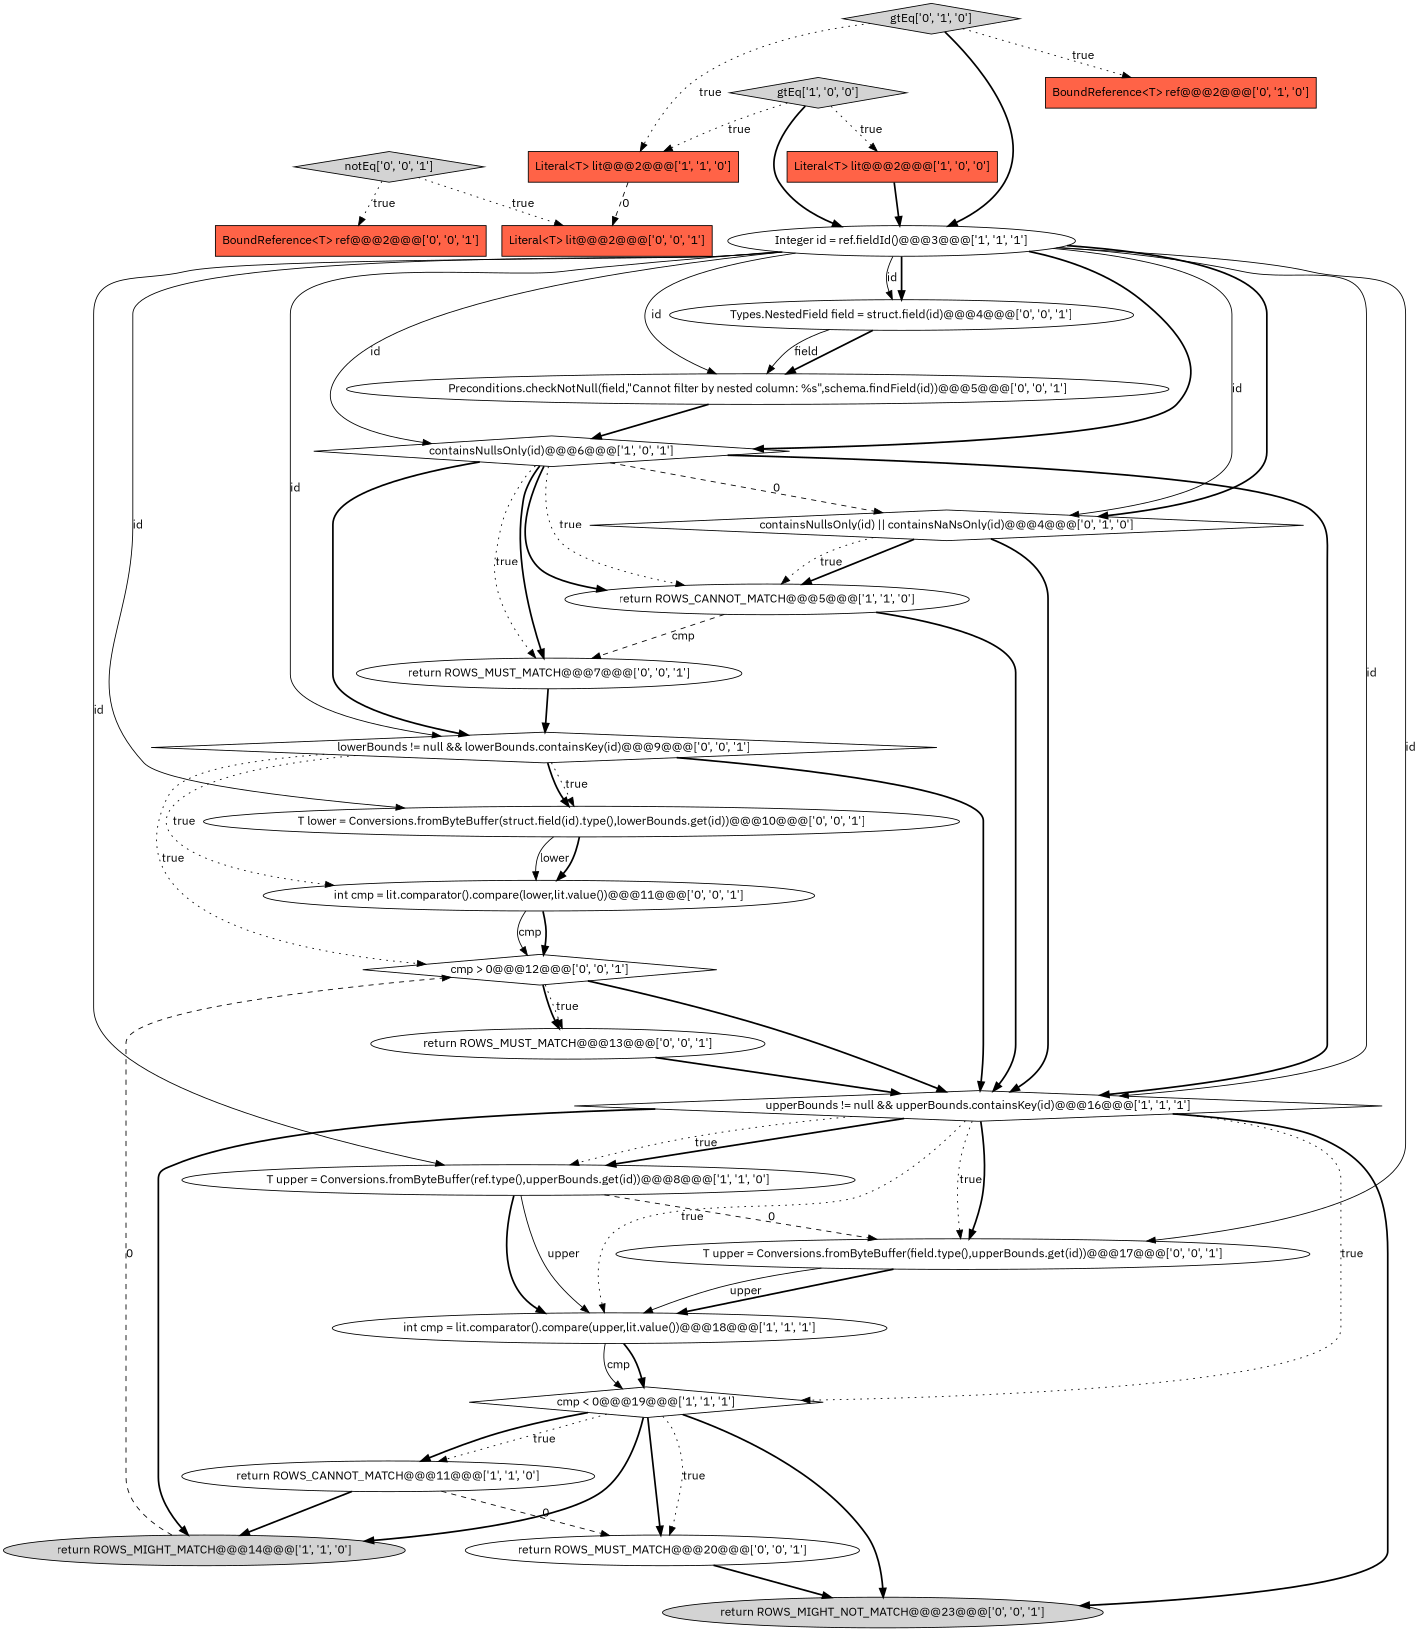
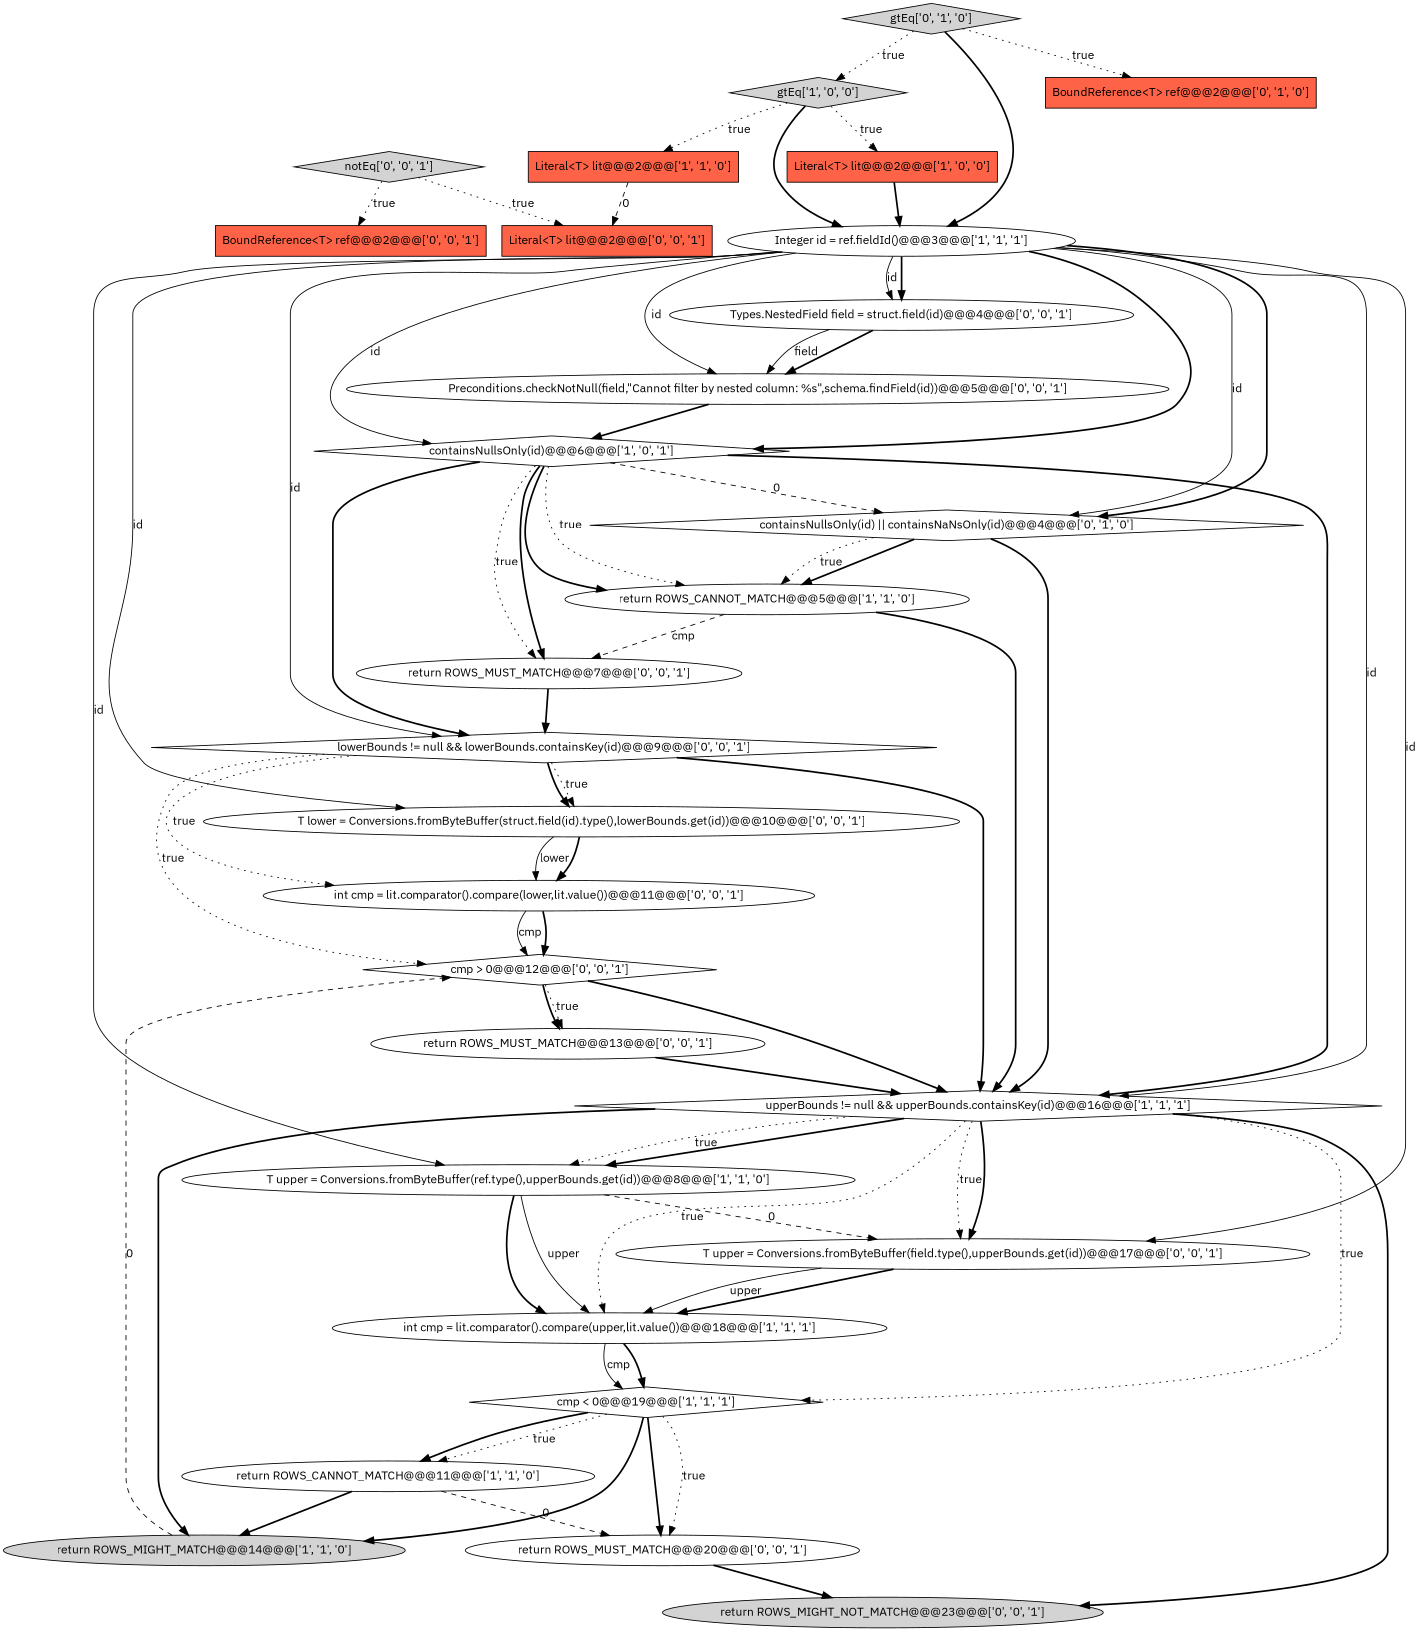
(741, 55) -> (878, 53)
(807, 1477) -> none
